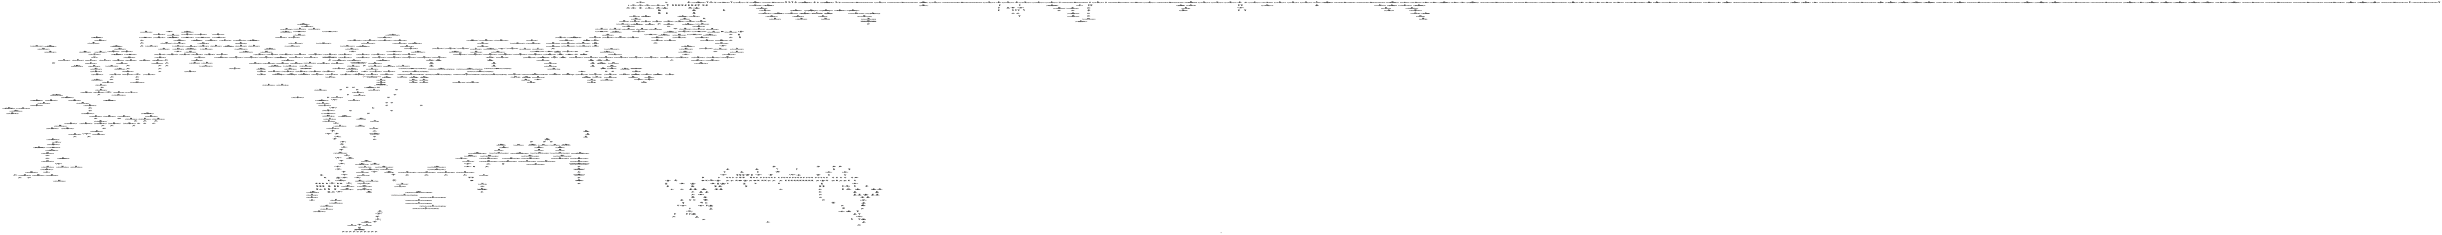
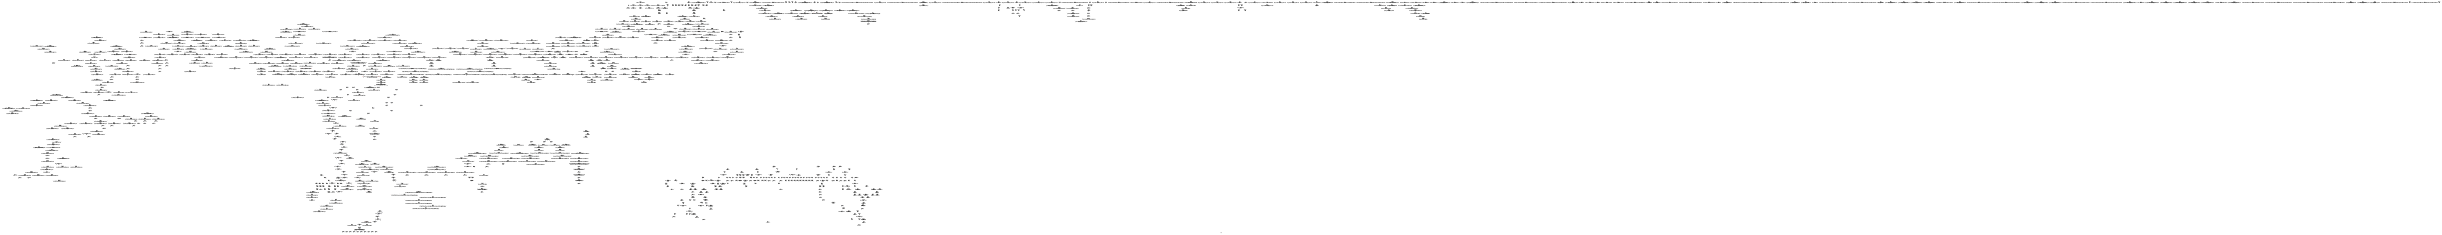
none -> (393, 178)
